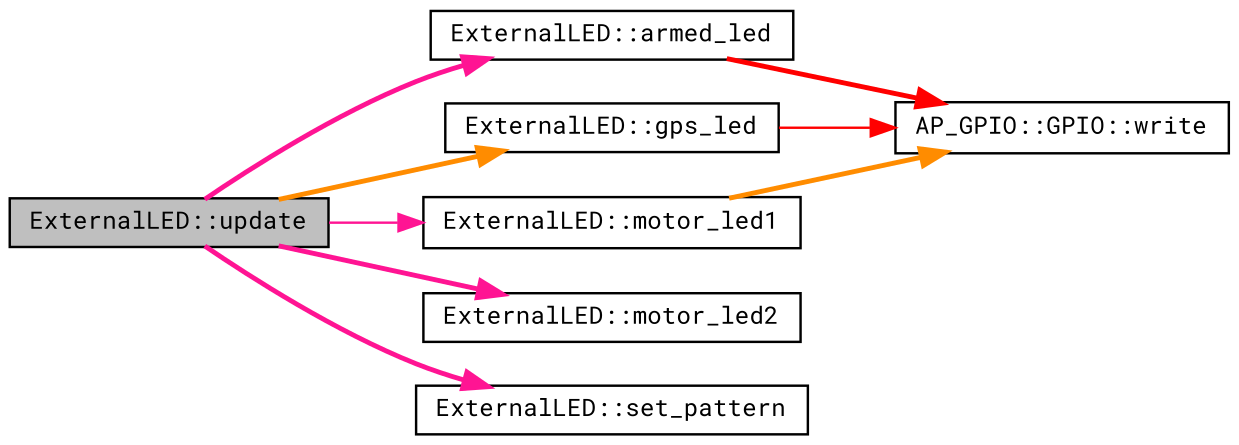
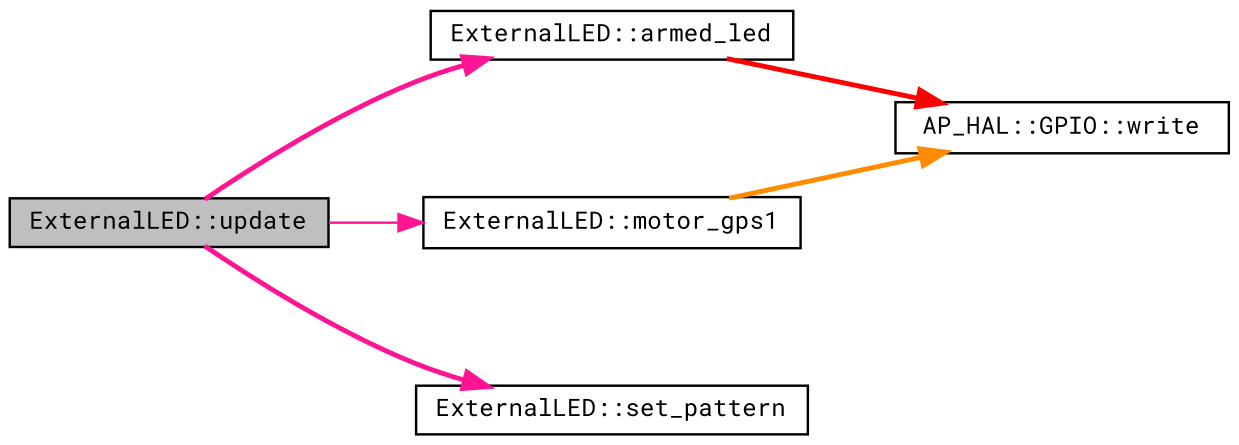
(612, 128) -> none
(1062, 128) -> (1062, 128)
(612, 223) -> (612, 223)
(612, 318) -> none
